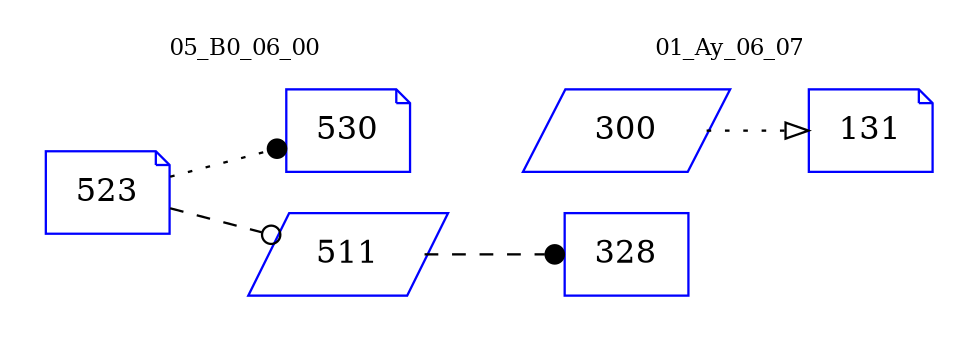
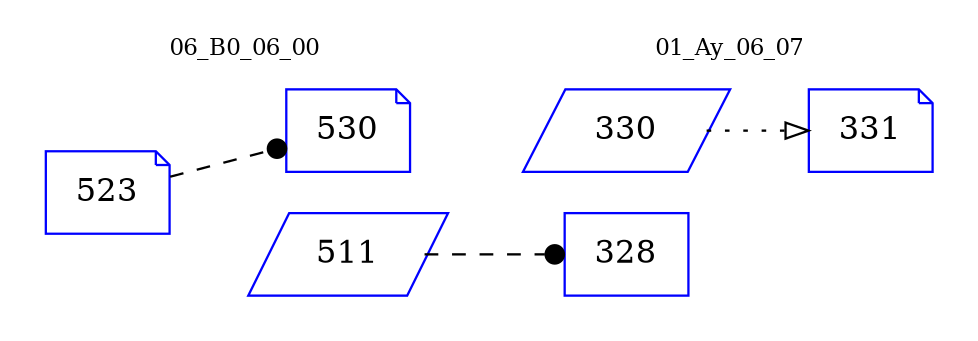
(245, 49) -> (245, 49)
(627, 131) -> (627, 131)
(871, 131) -> (871, 131)
(219, 164) -> (219, 164)
(216, 220) -> none
